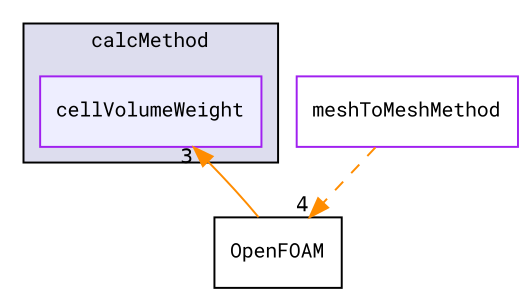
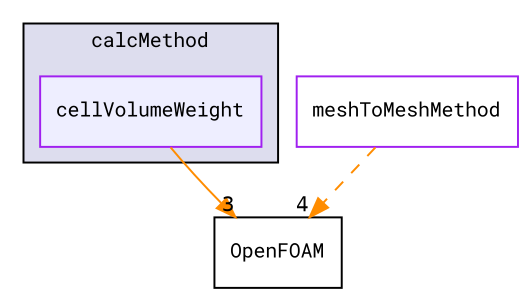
(234, 189) -> (195, 176)
